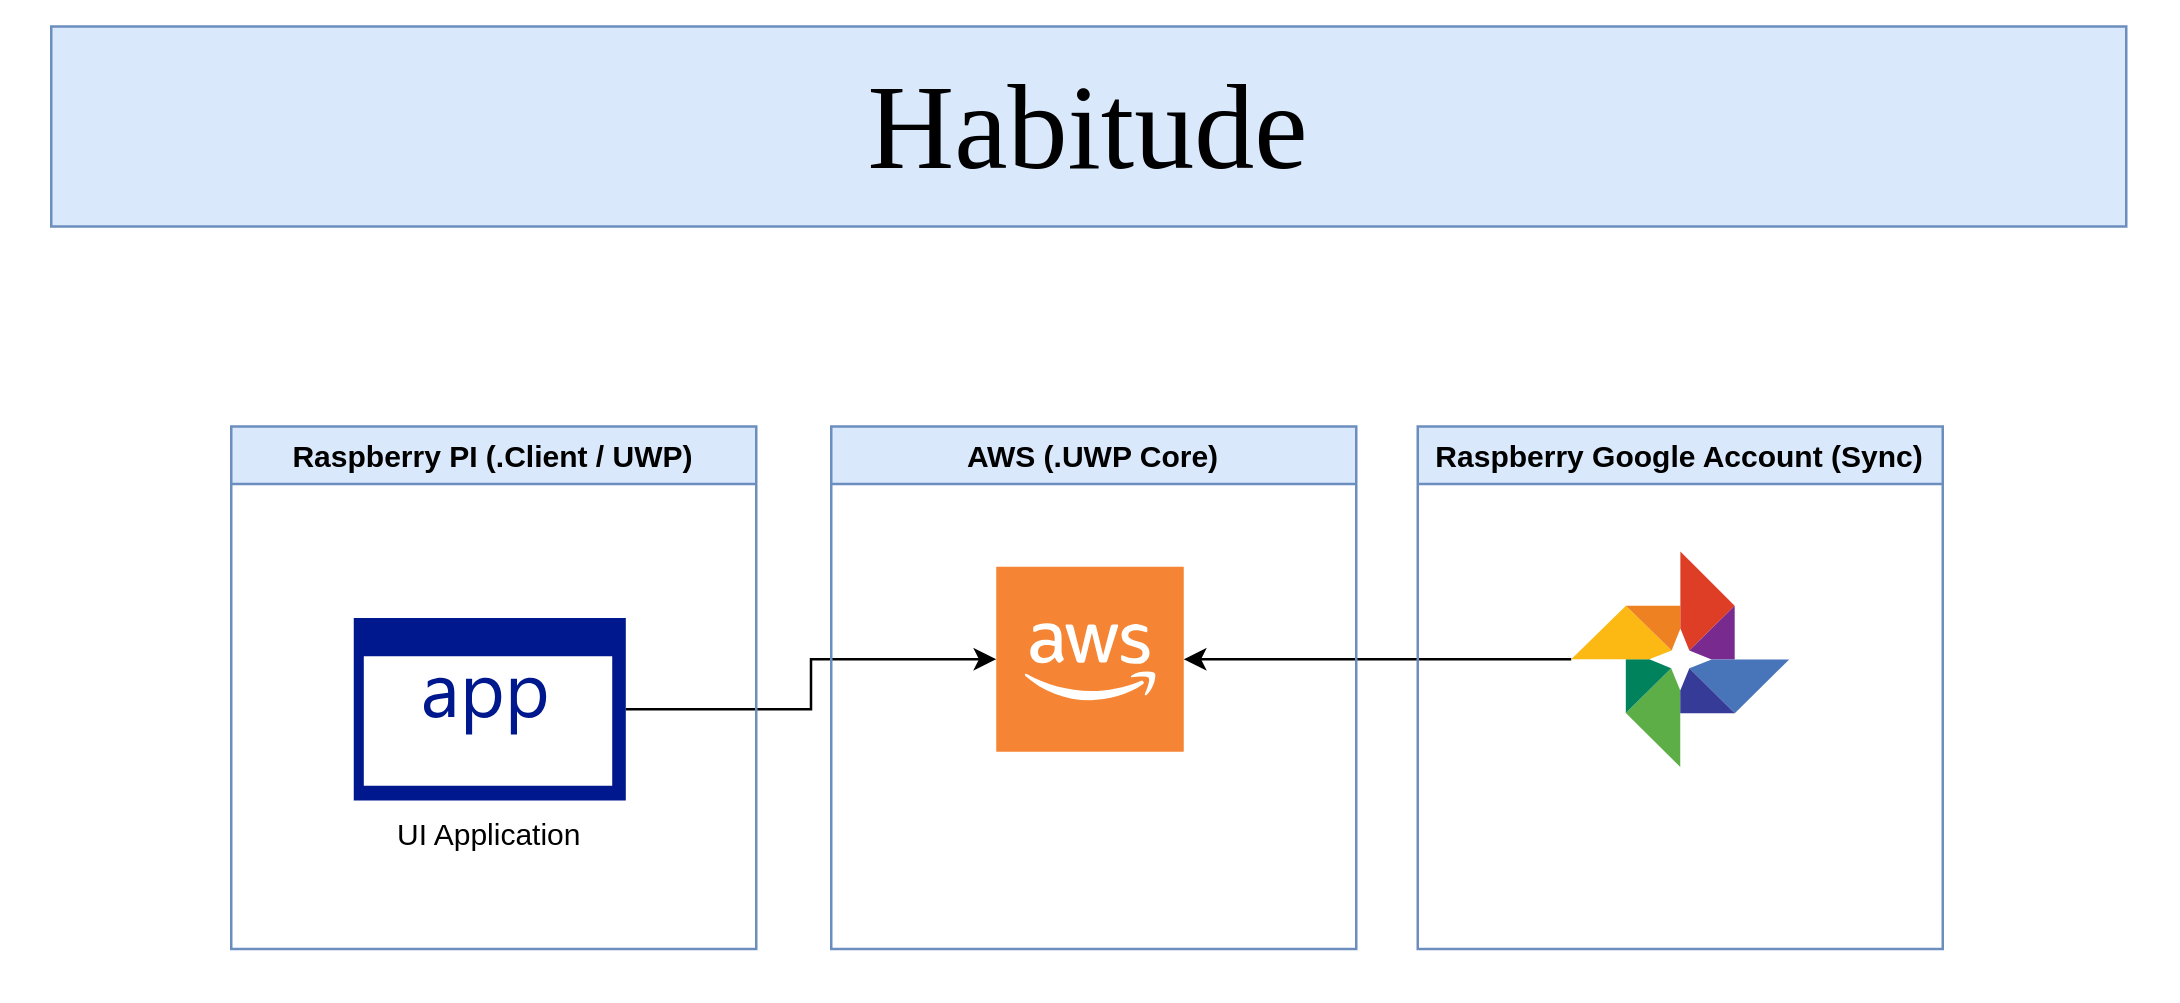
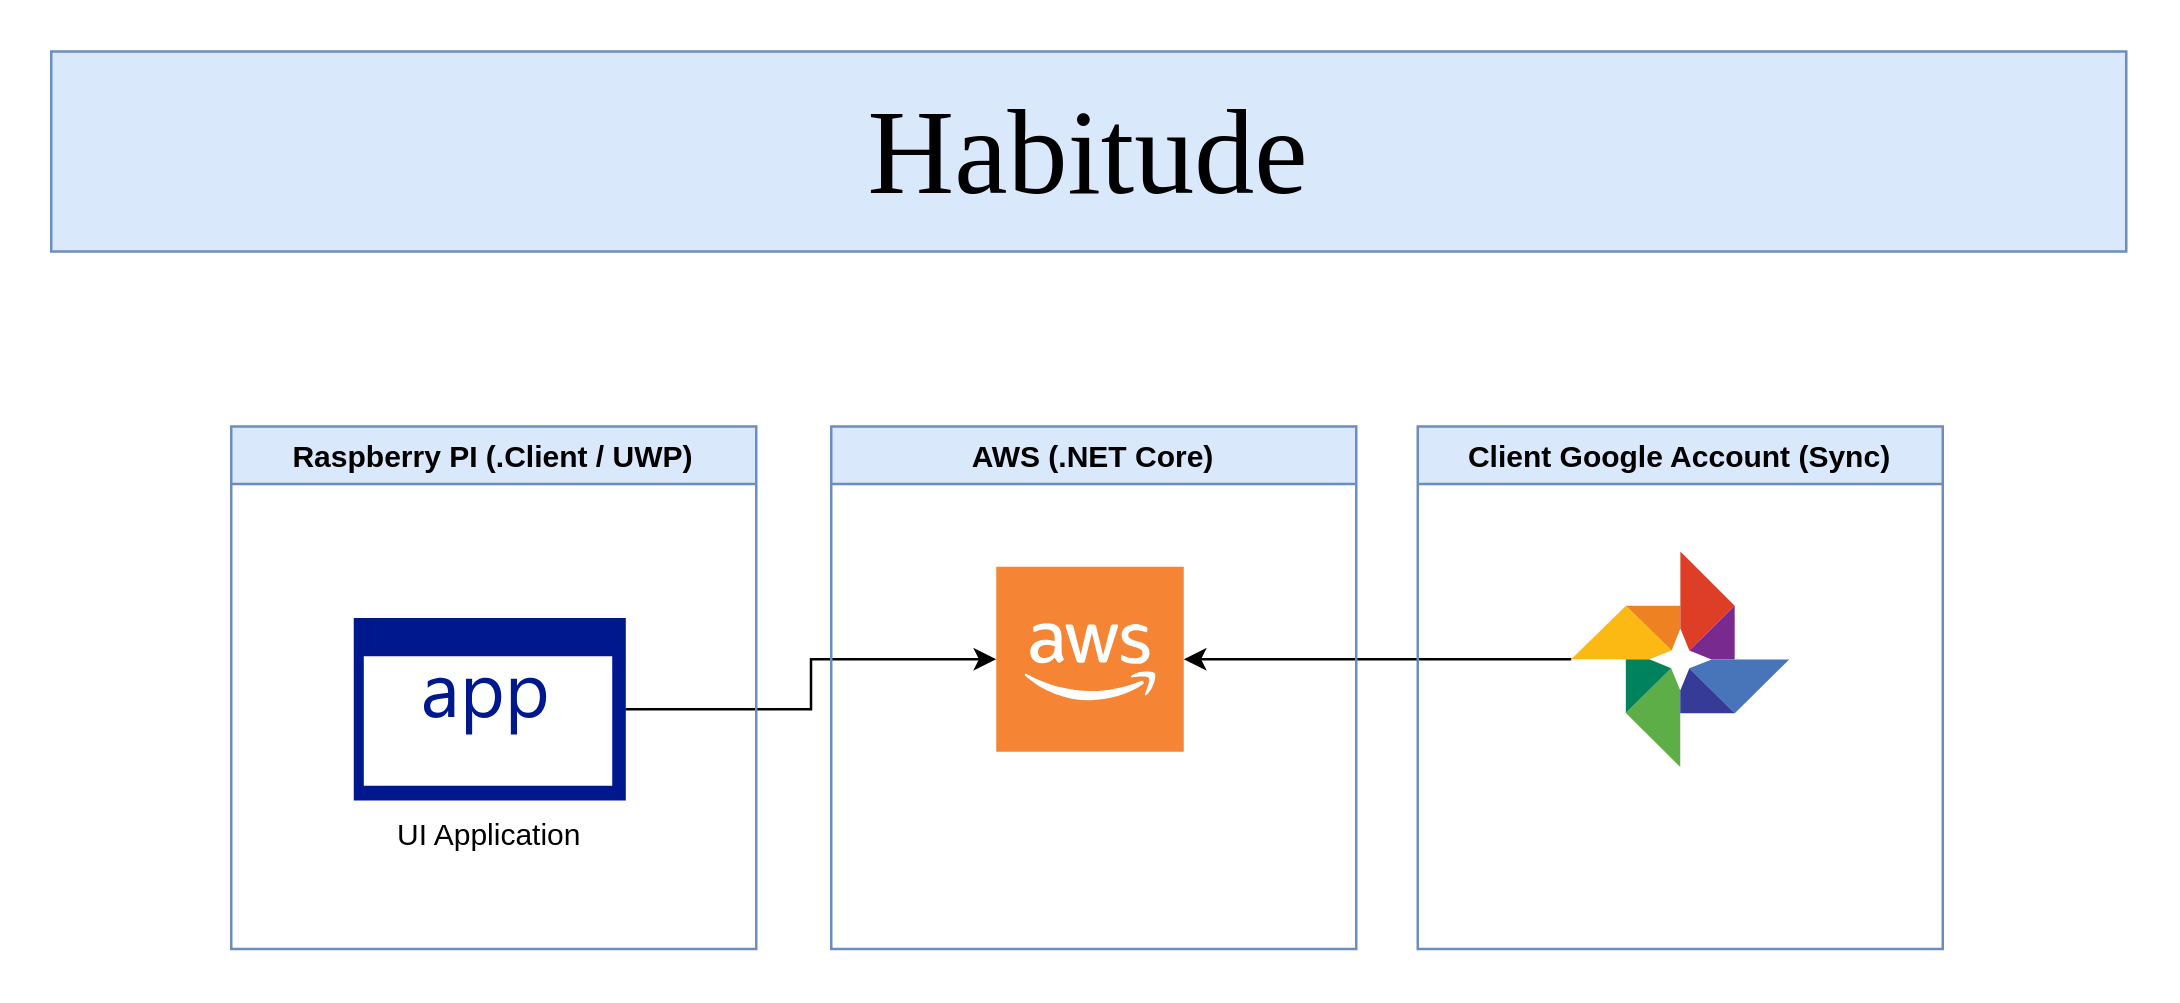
(1089, 126) -> (1089, 151)
(1093, 456) -> (1093, 456)
(1679, 456) -> (1679, 456)
